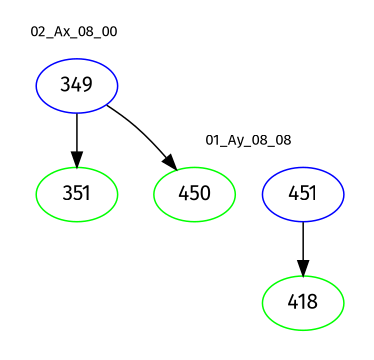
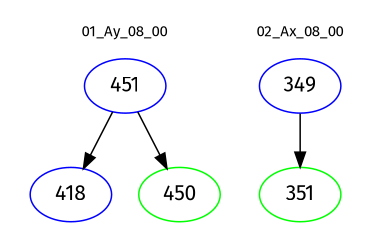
(249, 141) -> (125, 32)
(151, 142) -> (149, 134)
(303, 303) -> (71, 195)
